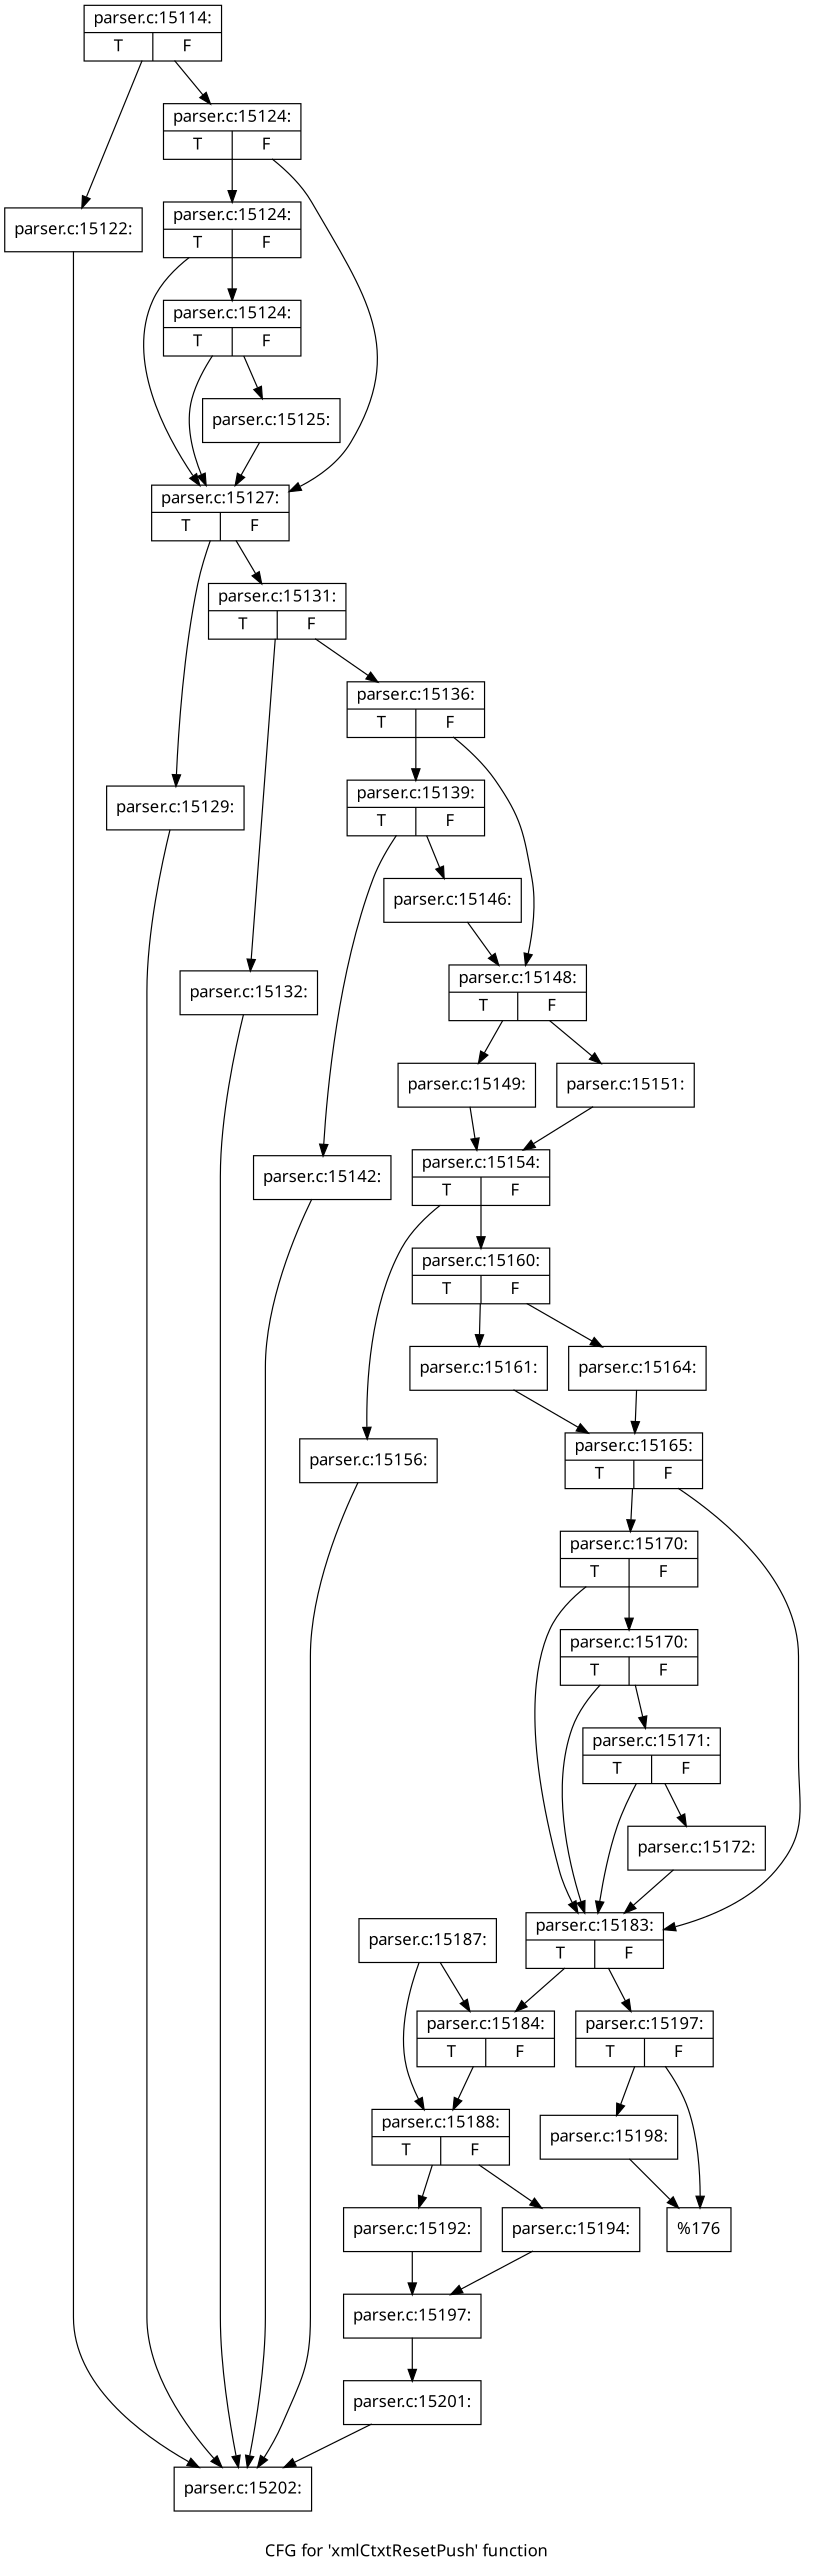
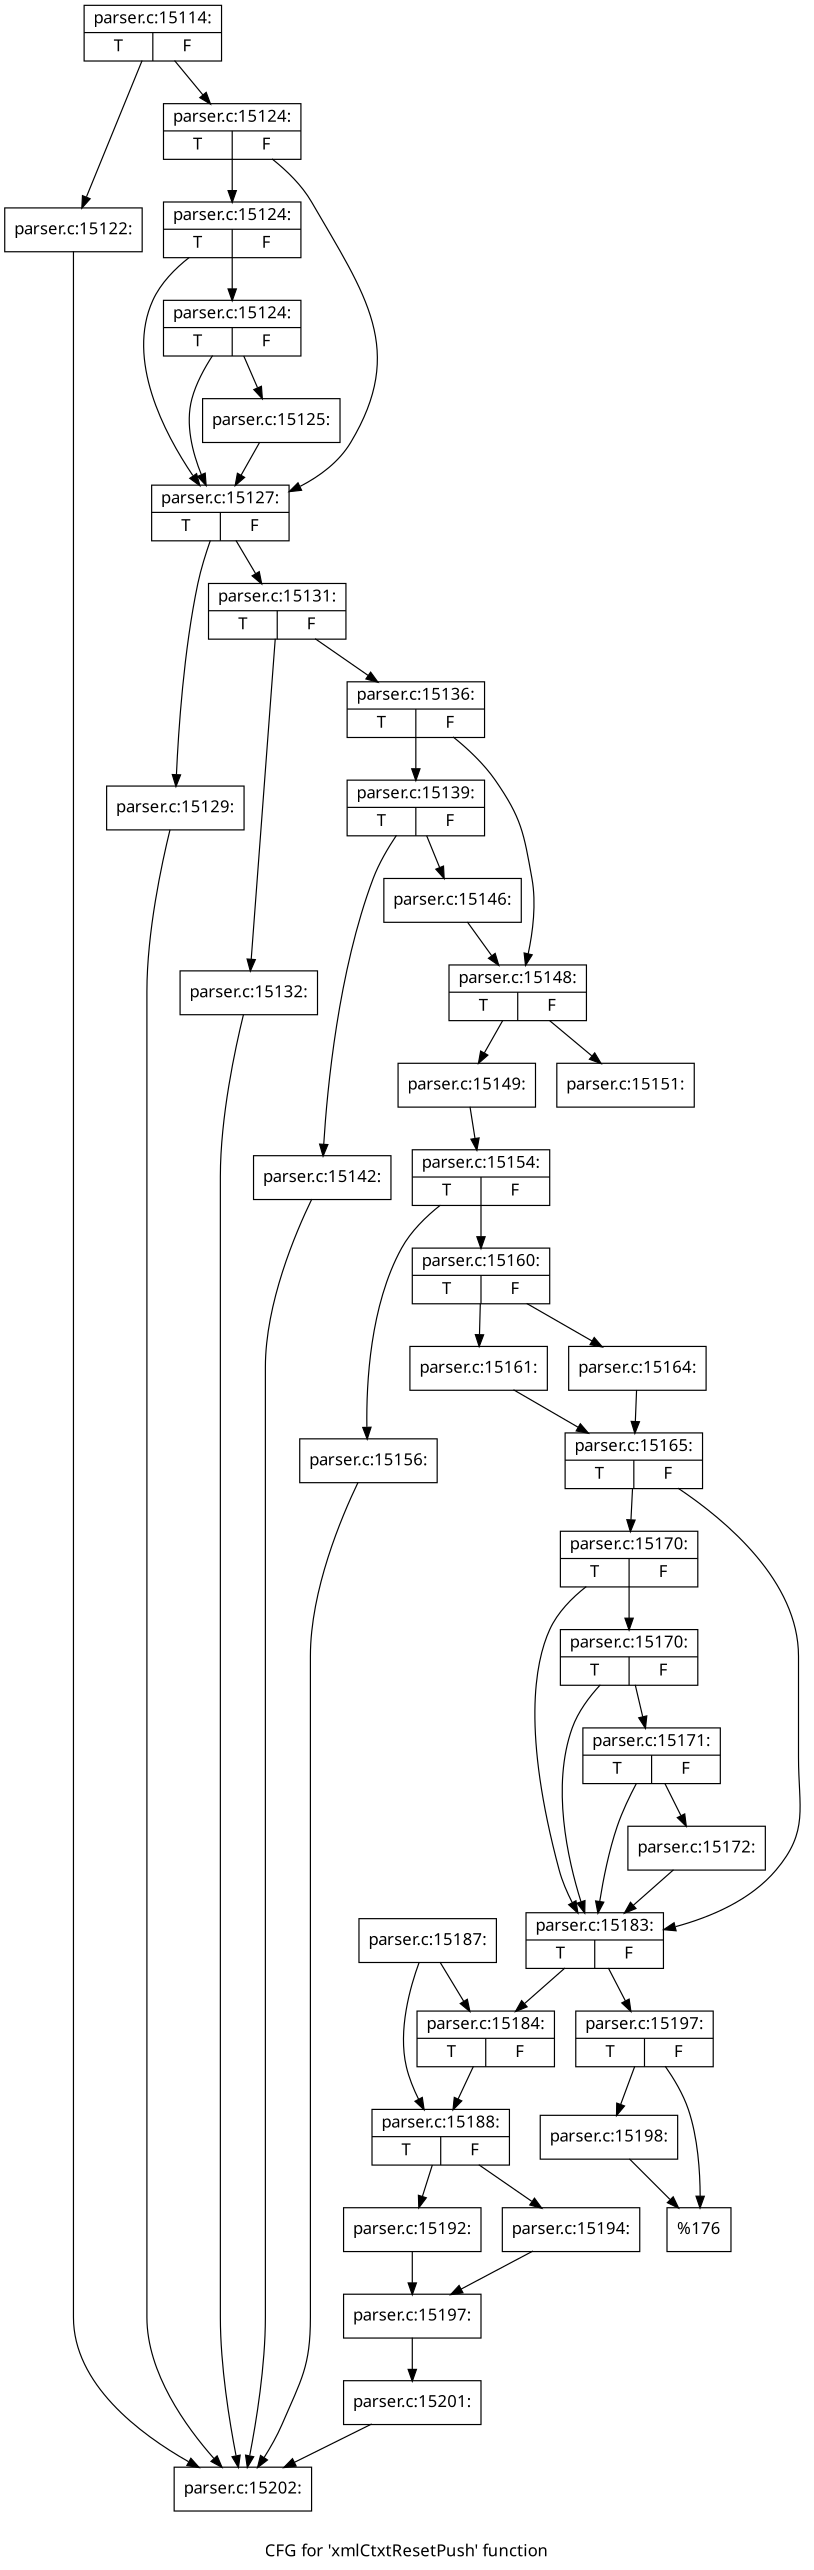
(563, 1125) -> none
